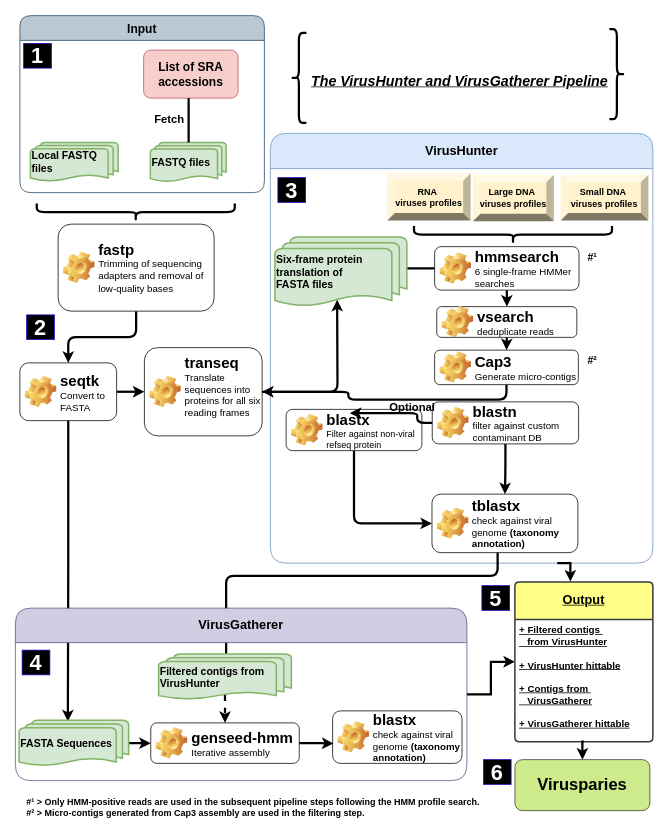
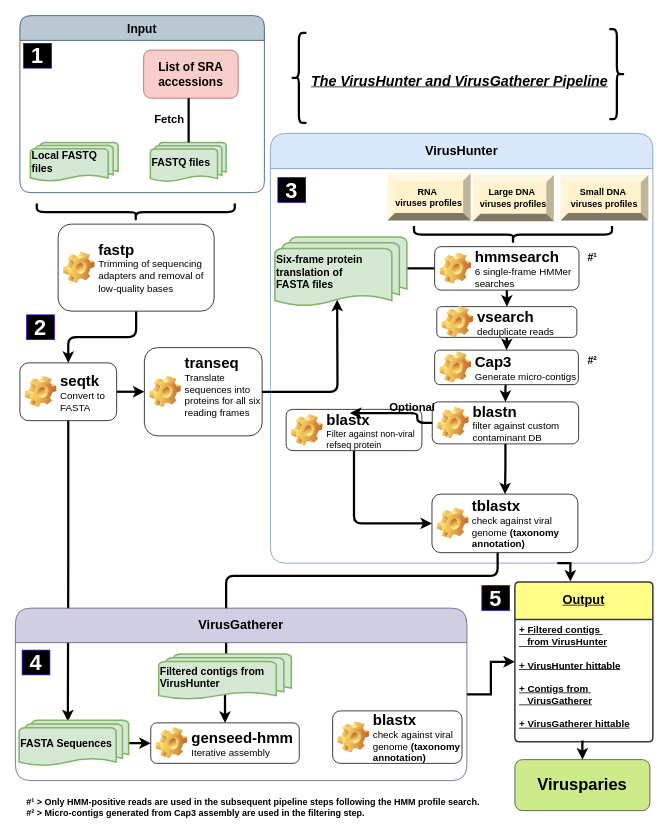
(422, 399) -> (506, 386)
(225, 712) -> (225, 712)
(311, 743) -> none
(497, 772) -> none
